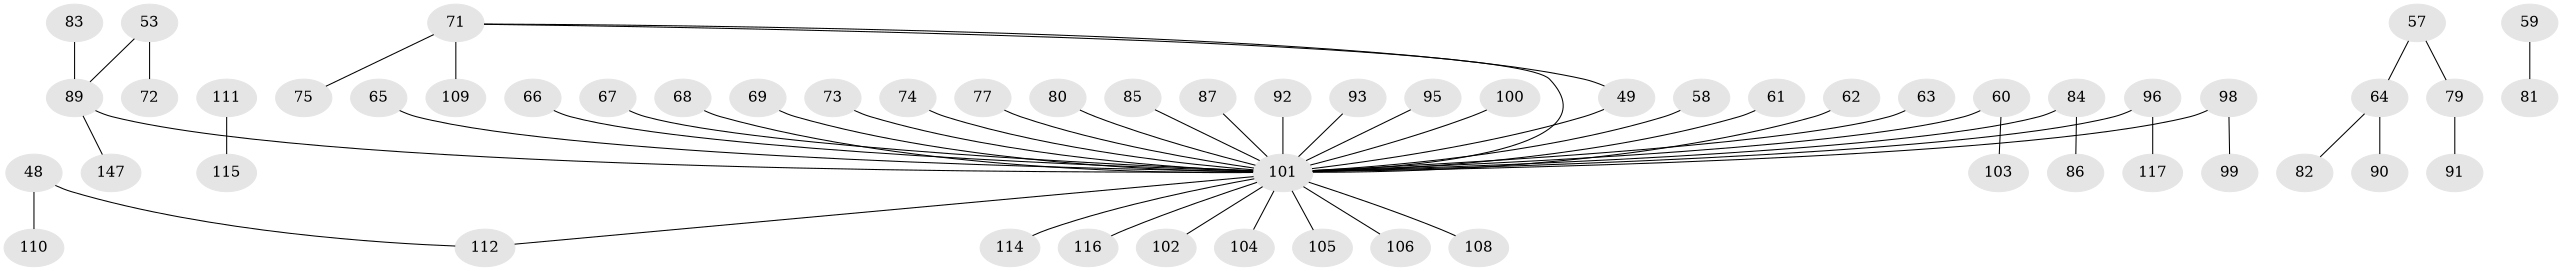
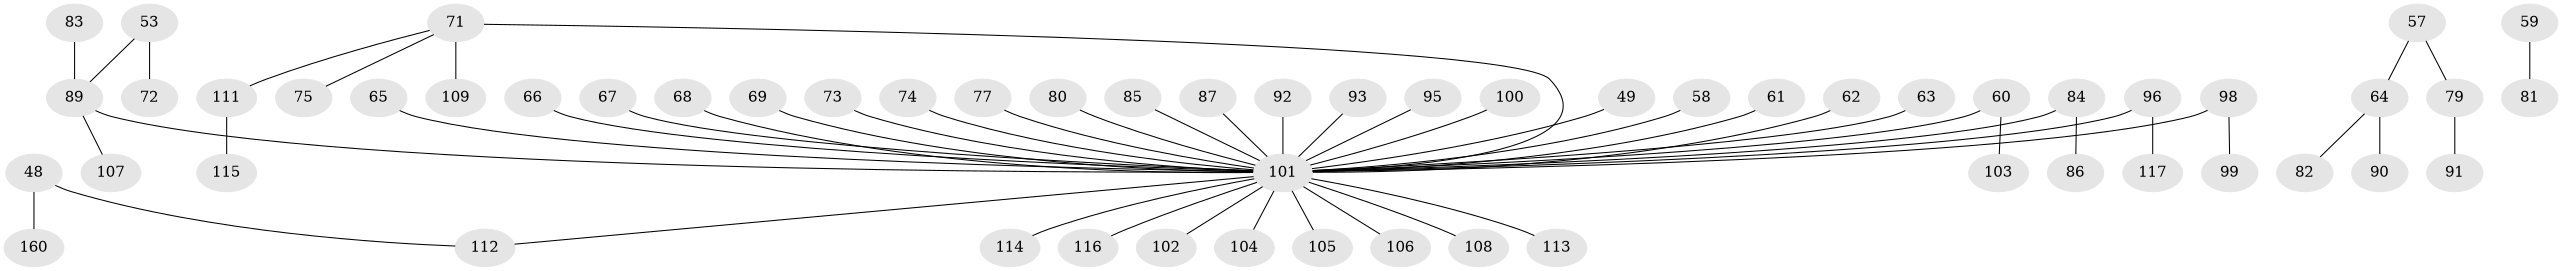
(1046, 35) -> (339, 55)
(111, 173) -> (111, 173)
(34, 248) -> (34, 248)
none -> (1557, 248)
